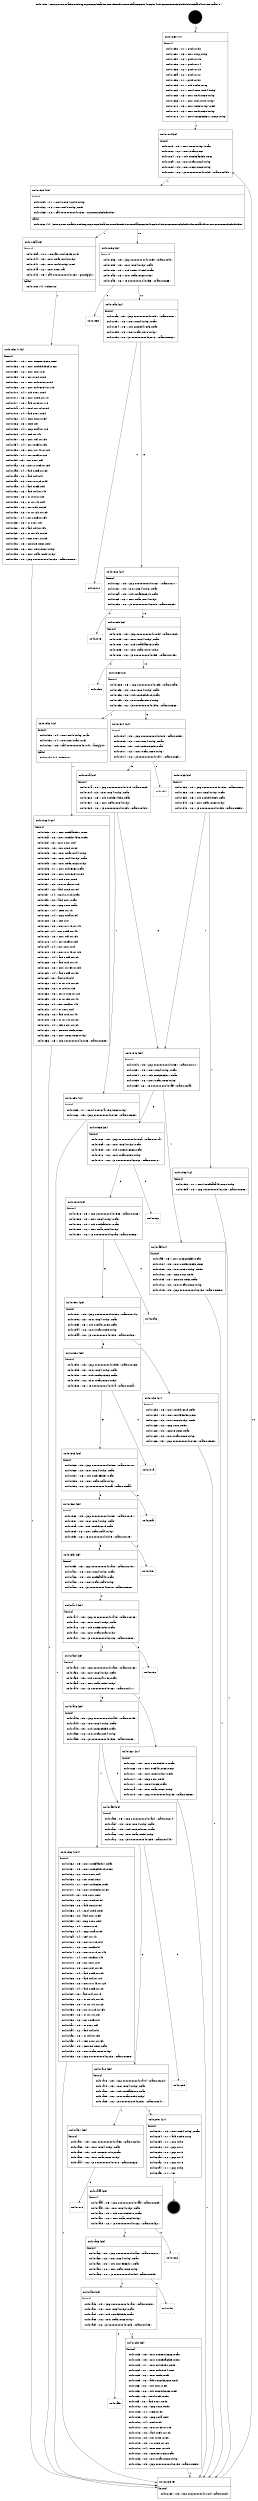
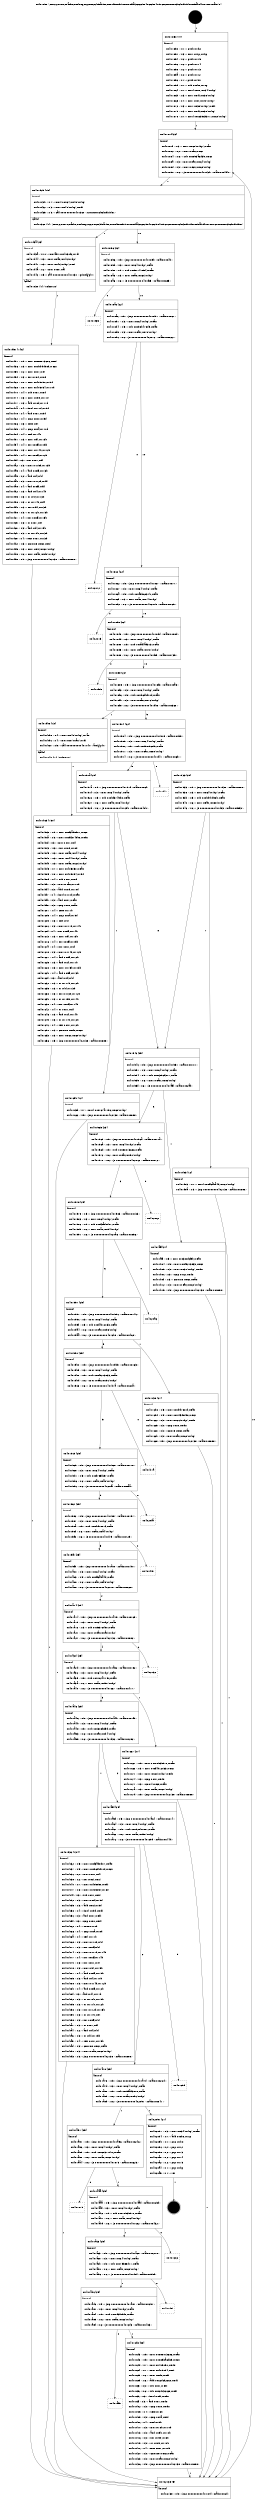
none -> (115, 2176)
